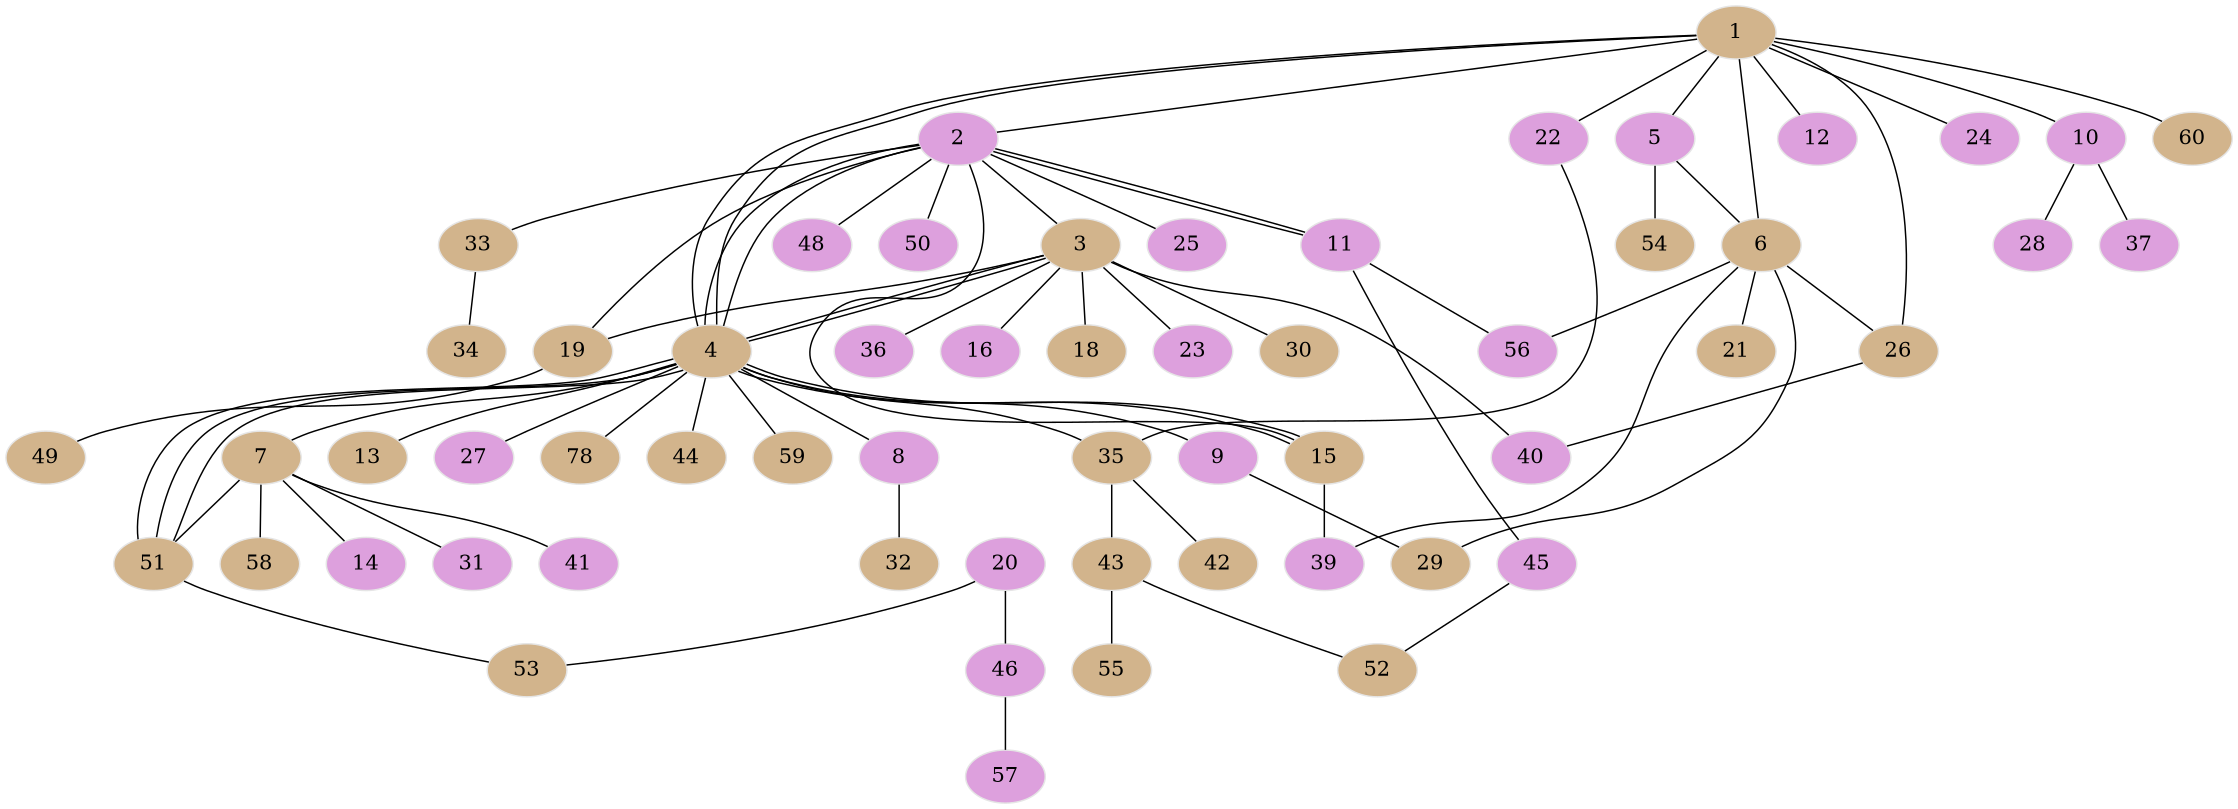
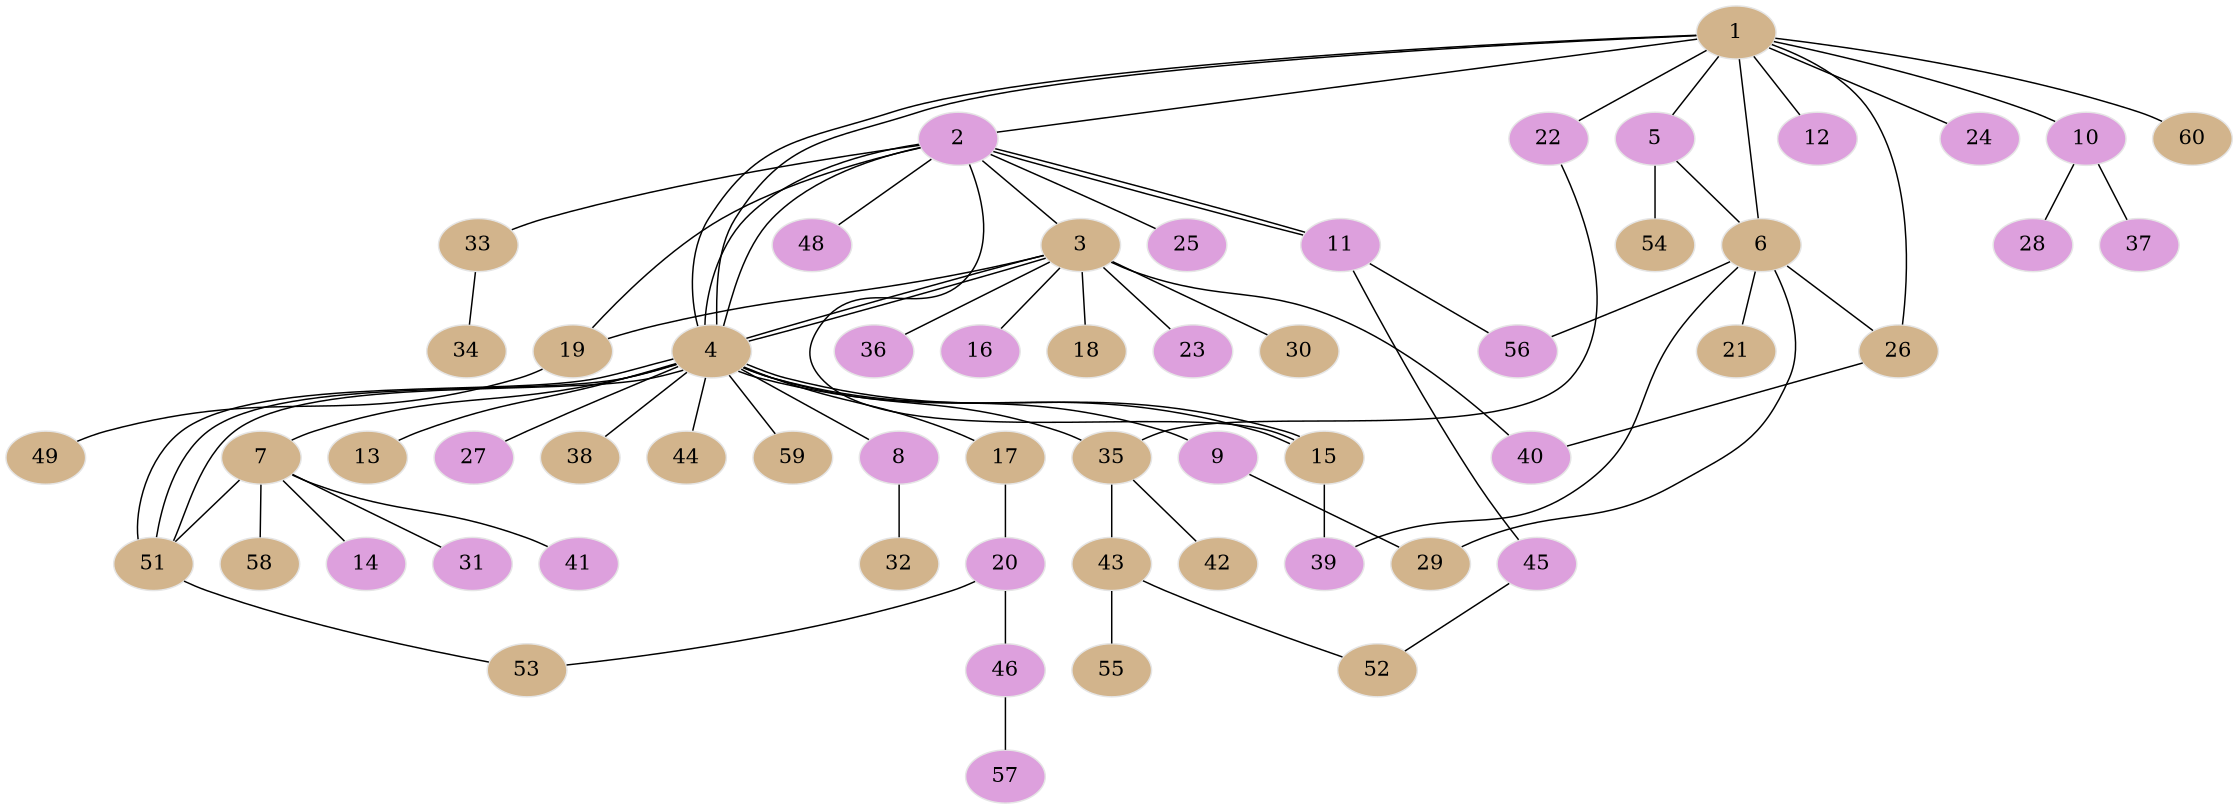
(918, 245) -> none
(580, 458) -> (580, 458)
none -> (1005, 458)
